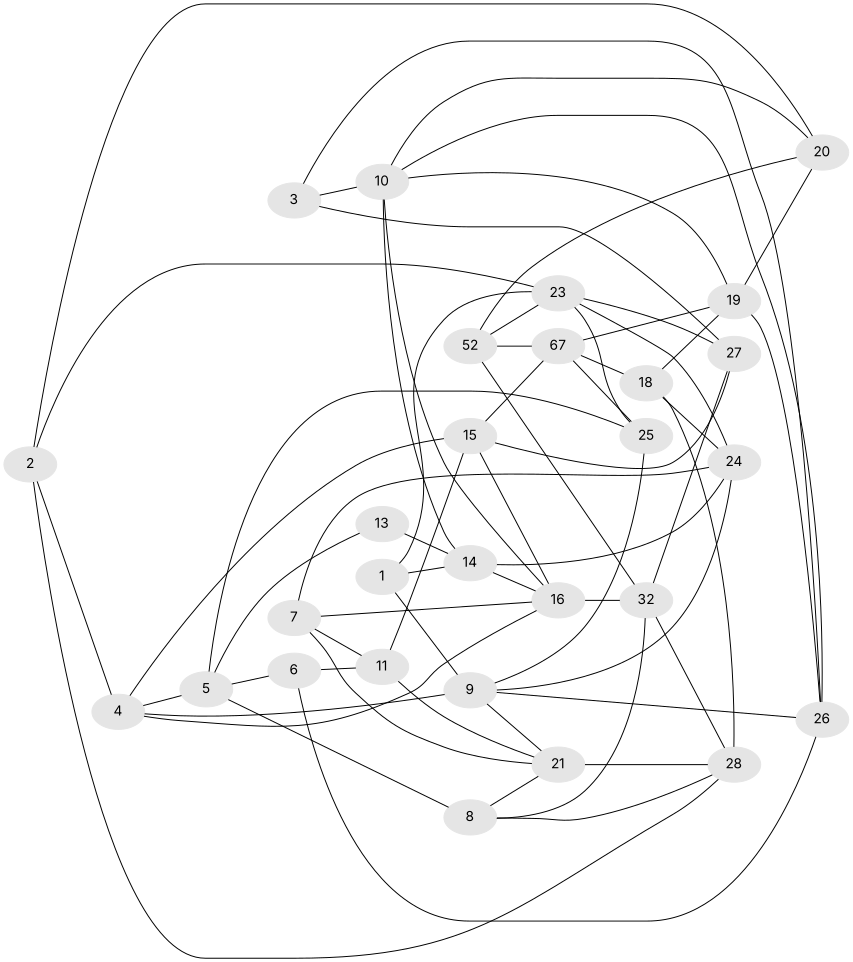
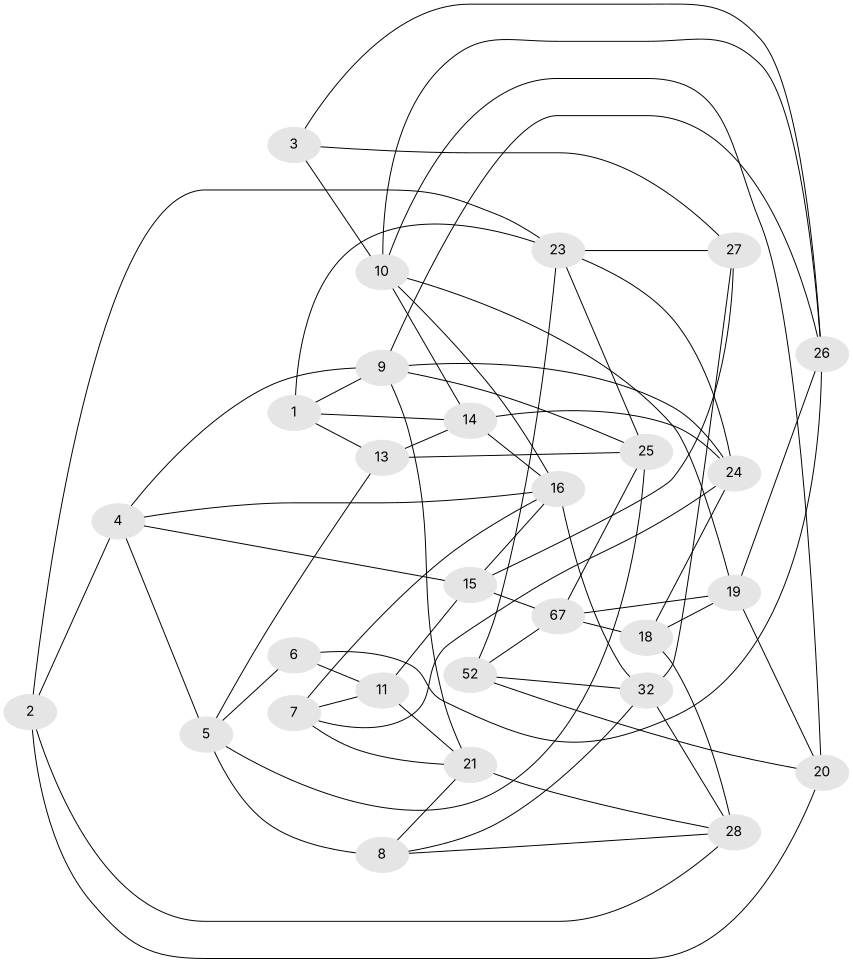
none -> (338, 435)
none -> (504, 455)
